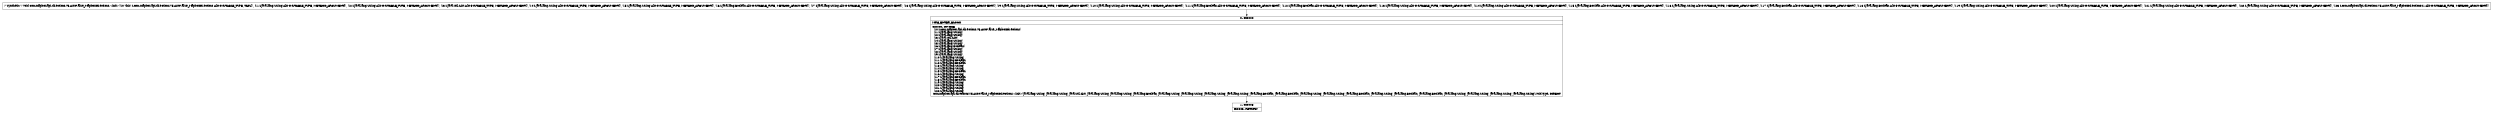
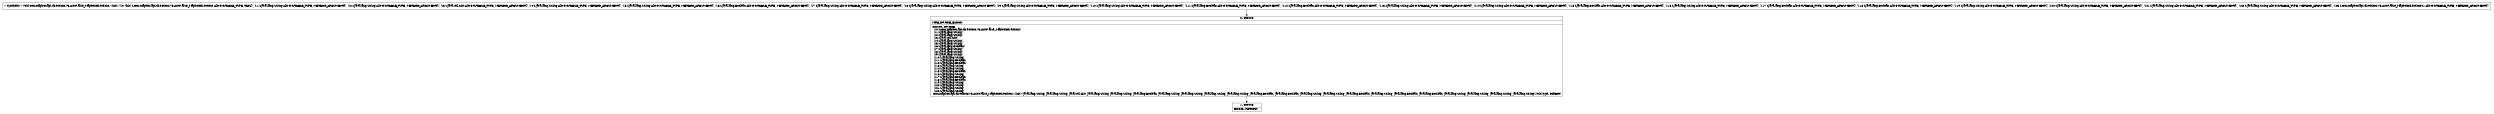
(946, 23) -> (947, 23)
